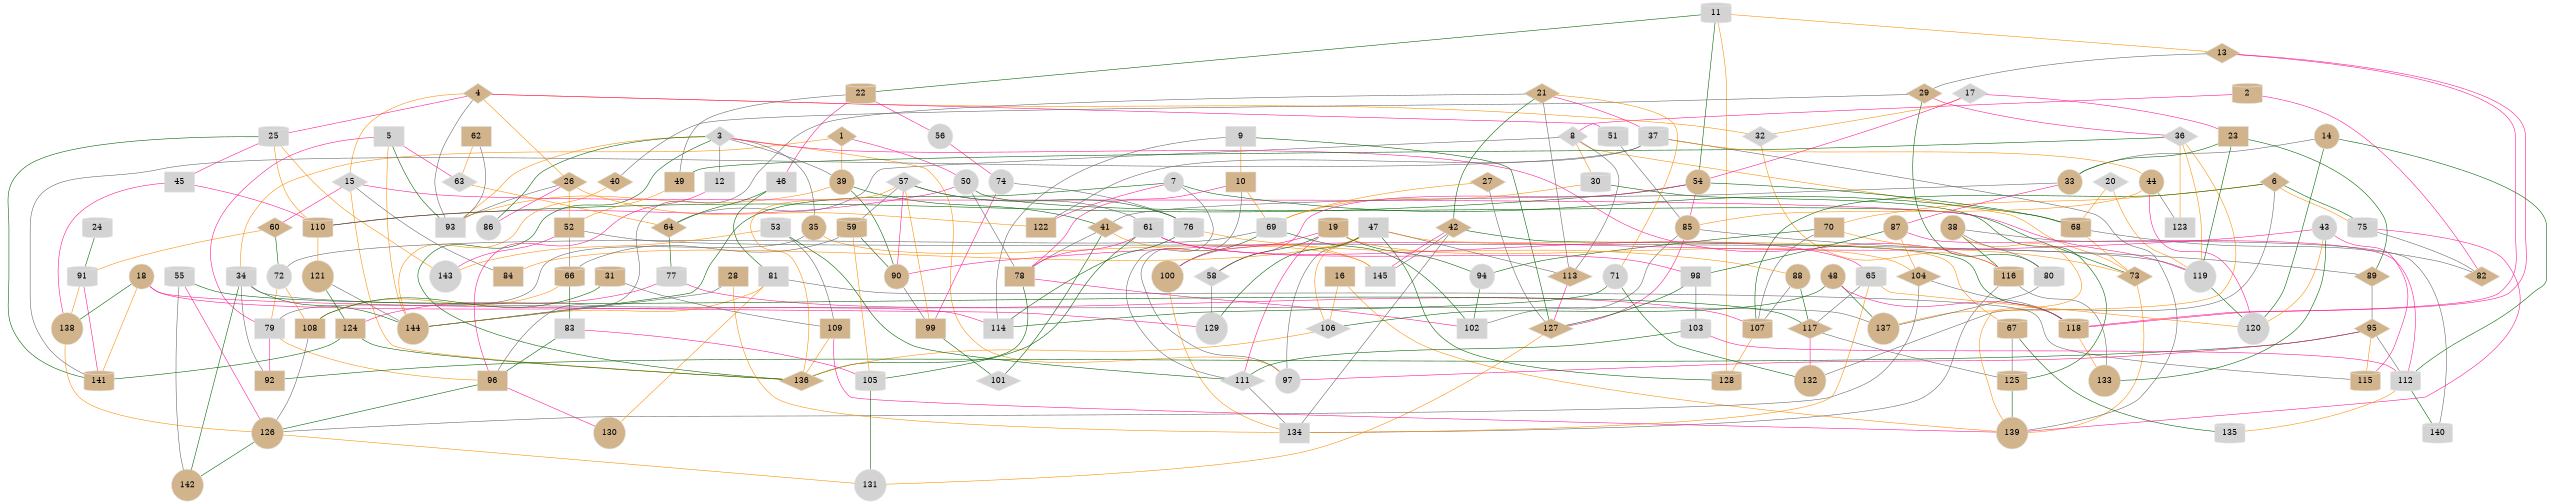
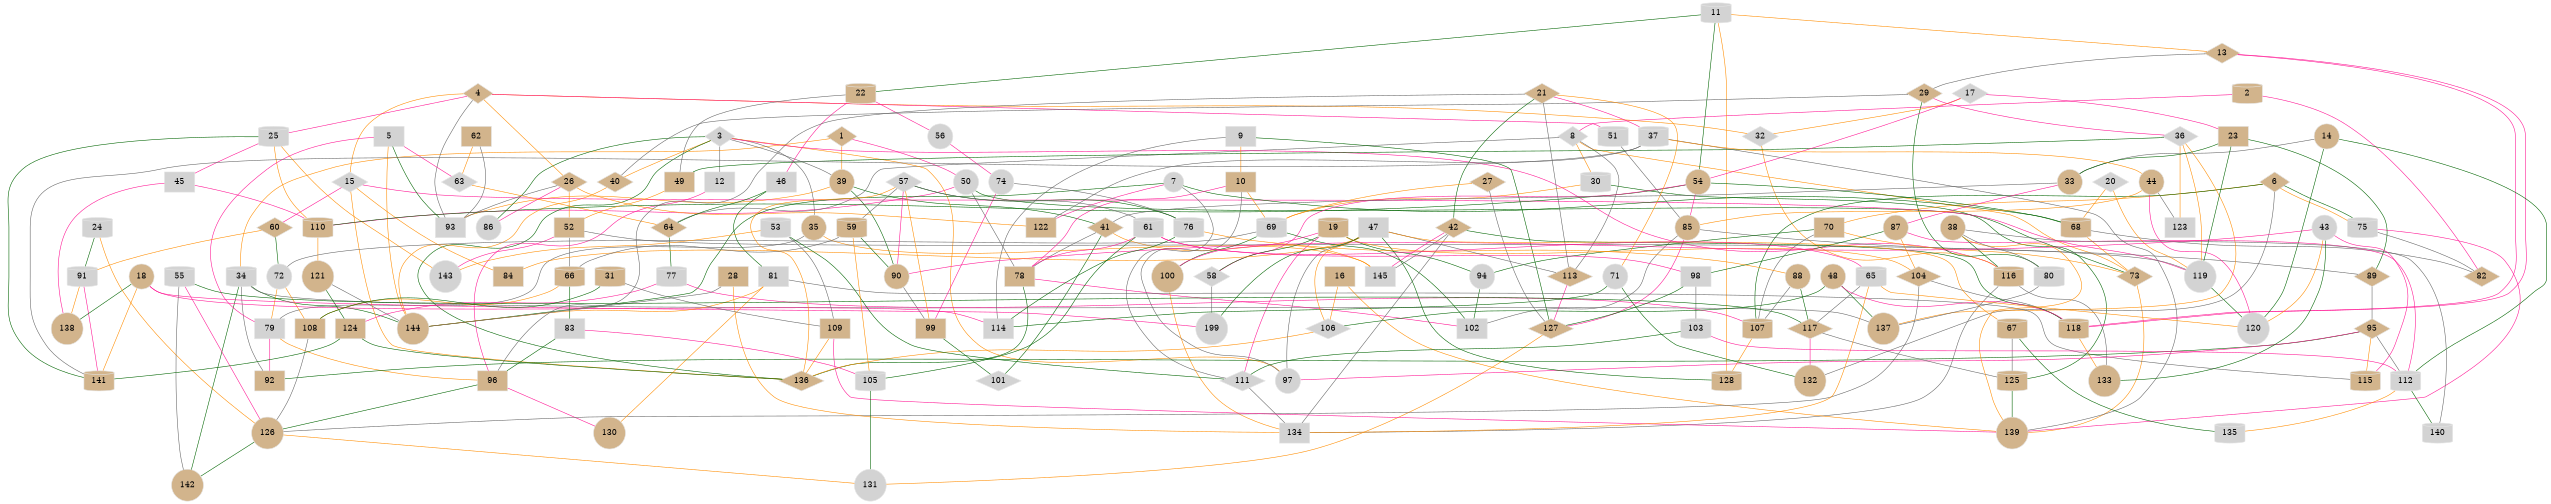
(594, 147) -> (654, 164)
(421, 235) -> (421, 235)
(1212, 329) -> (1212, 329)
(136, 418) -> (163, 341)
